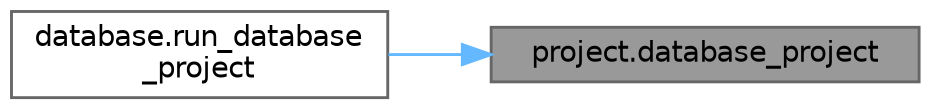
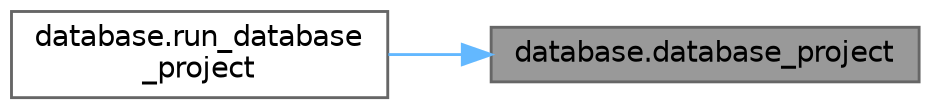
(705, 55) -> (705, 55)
